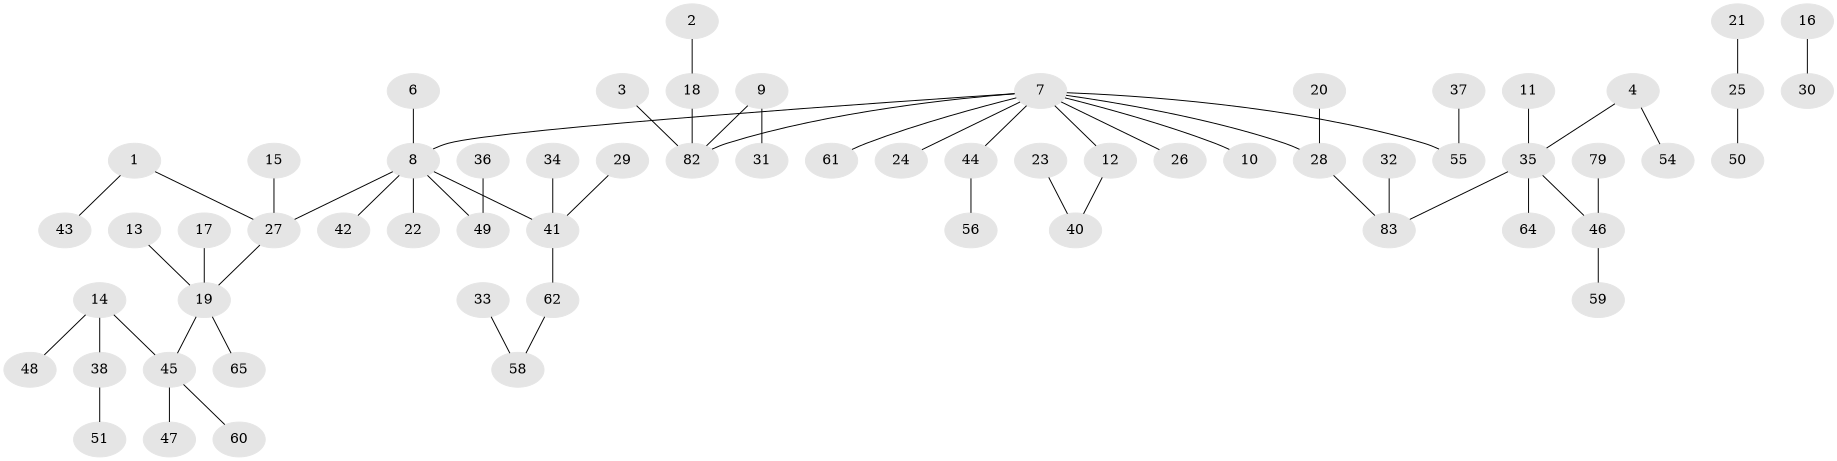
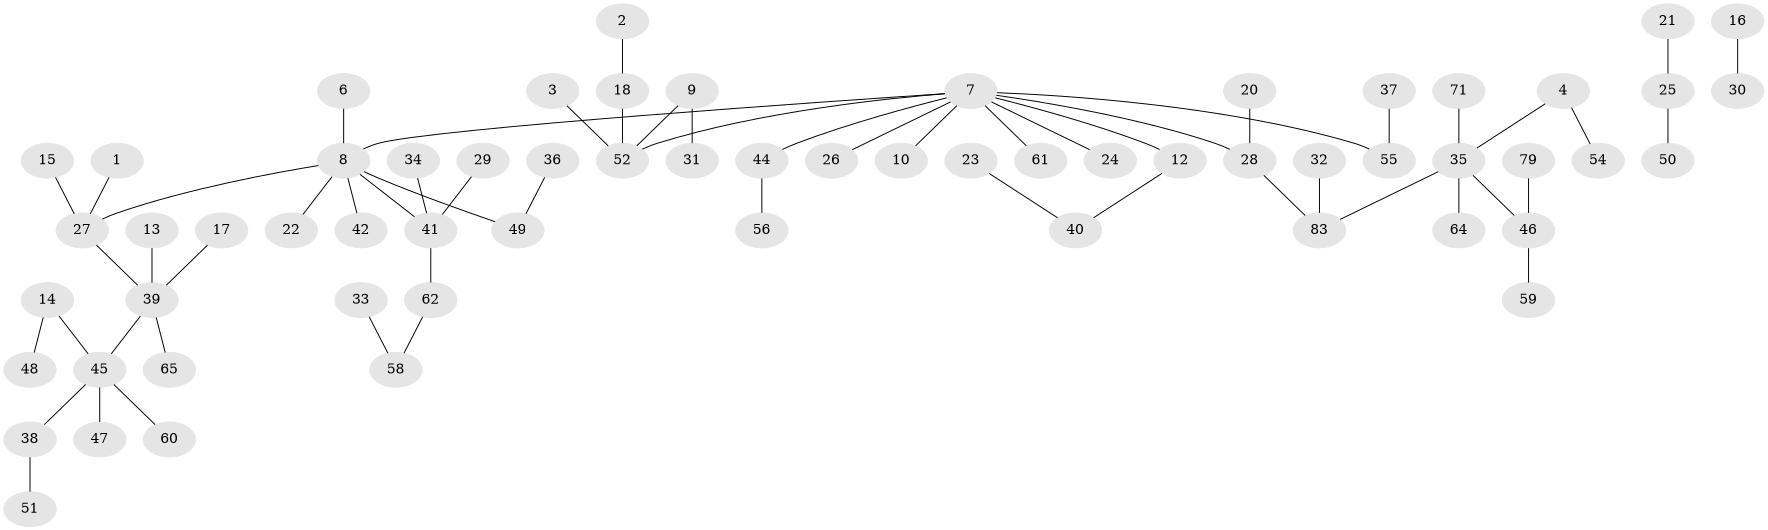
(1529, 91) -> (1459, 91)
(692, 161) -> (622, 161)
(65, 230) -> none
(204, 300) -> (152, 300)
(100, 335) -> (65, 405)
